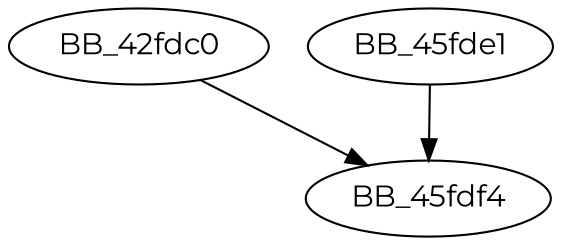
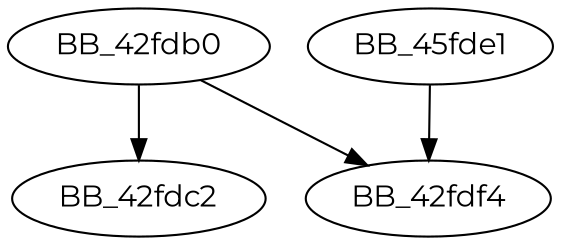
(139, 46) -> (139, 46)
none -> (139, 199)
(428, 199) -> (428, 199)
